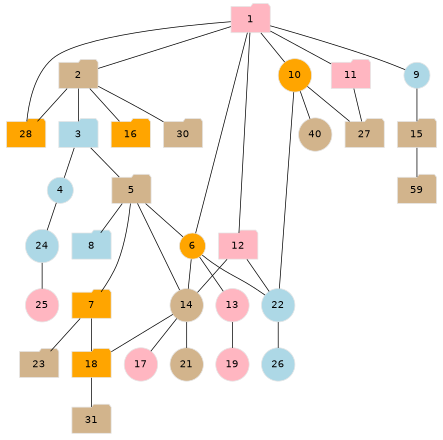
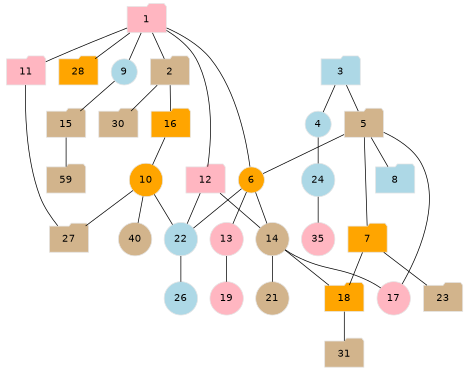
(273, 48) -> (159, 151)
(52, 105) -> none
(78, 105) -> none
(159, 247) -> (429, 201)
(42, 305) -> (318, 239)
